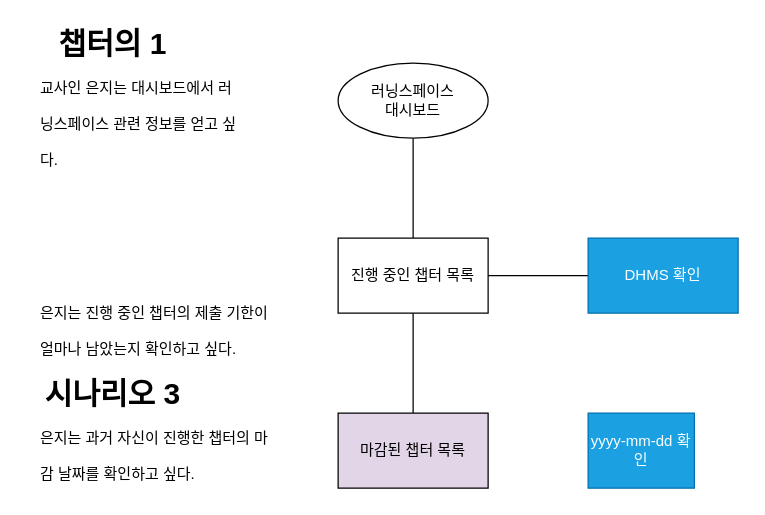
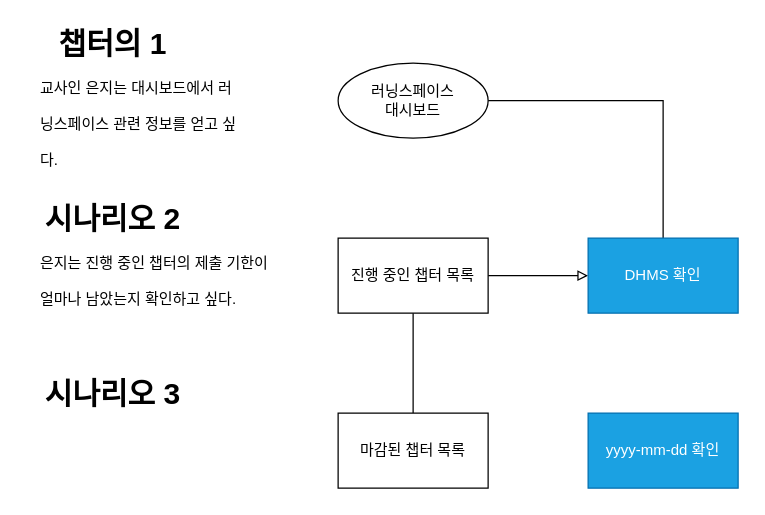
(413, 188) -> (644, 101)
none -> (113, 219)
(581, 276) -> (576, 276)
(157, 326) -> (157, 276)
(154, 451) -> none
(413, 451) -> (413, 451)
(641, 451) -> (663, 451)
